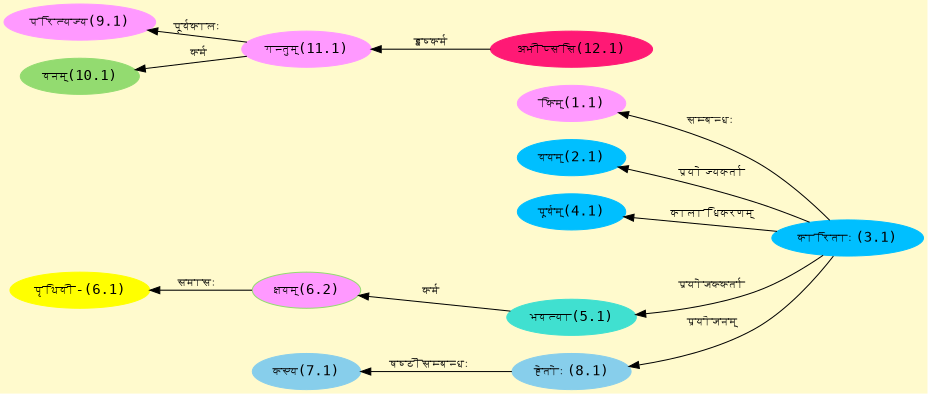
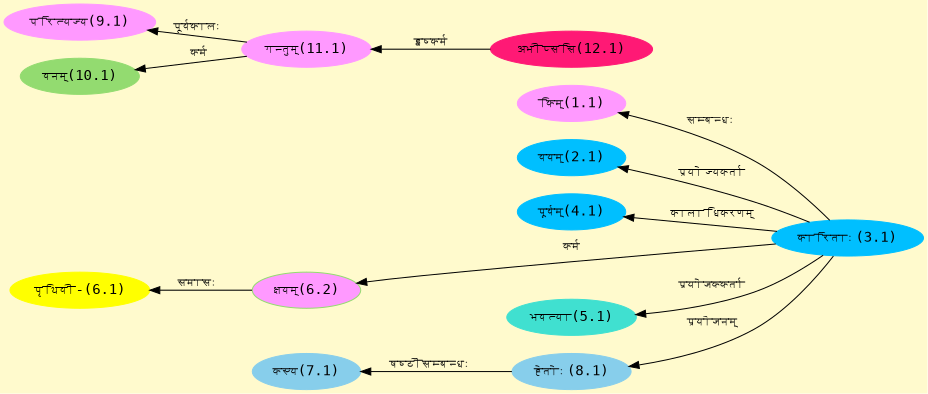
(440, 304) -> (571, 262)
